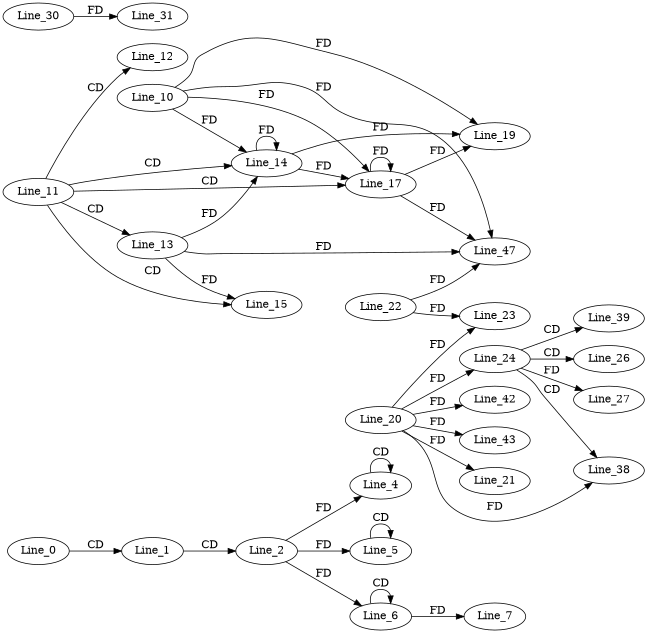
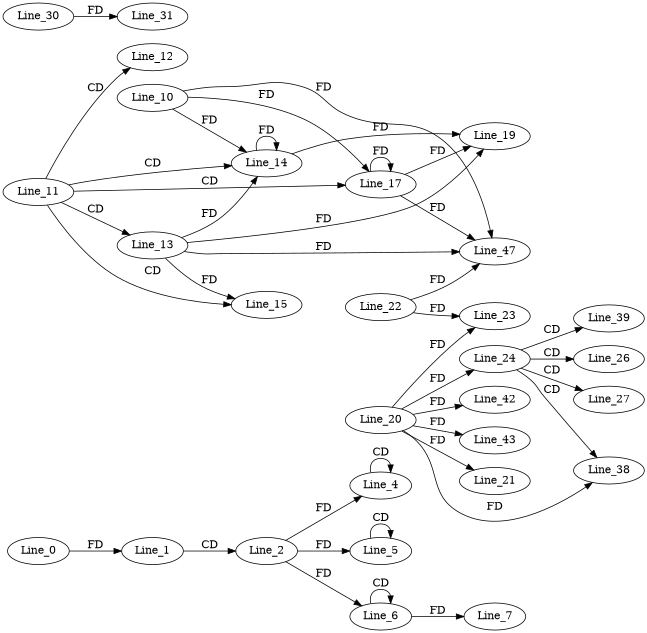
(320, 51) -> (342, 223)
(320, 173) -> none
(552, 371) -> (552, 371)
(95, 545) -> (95, 545)
